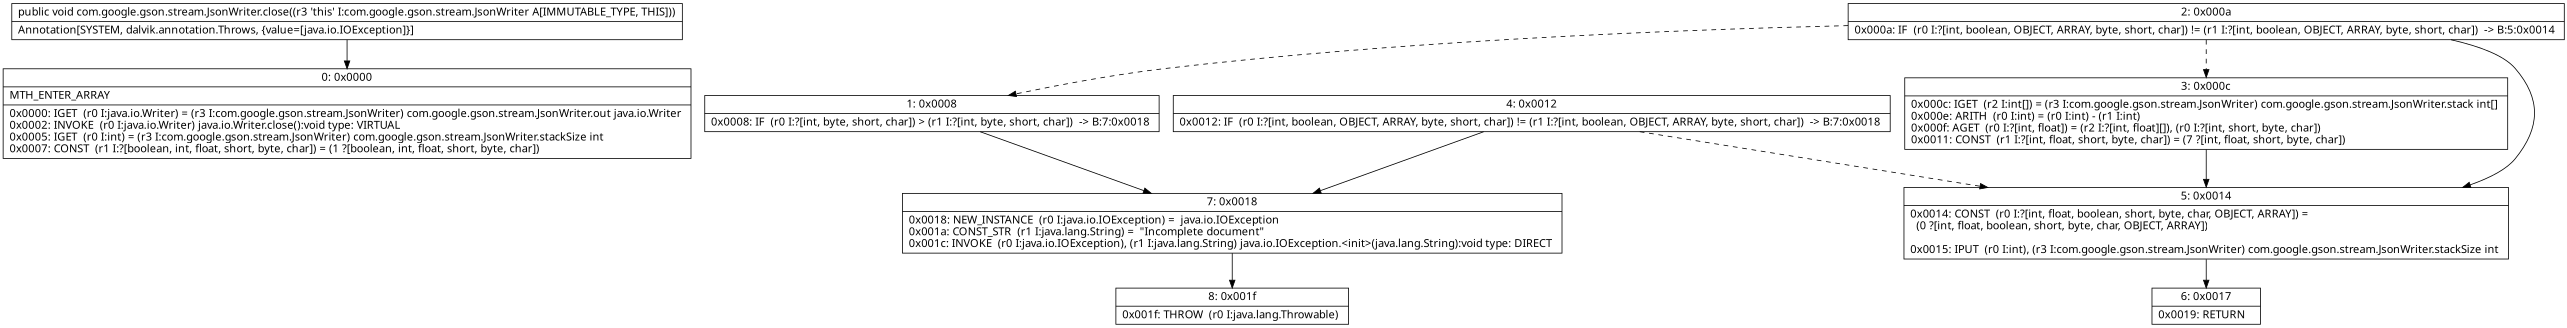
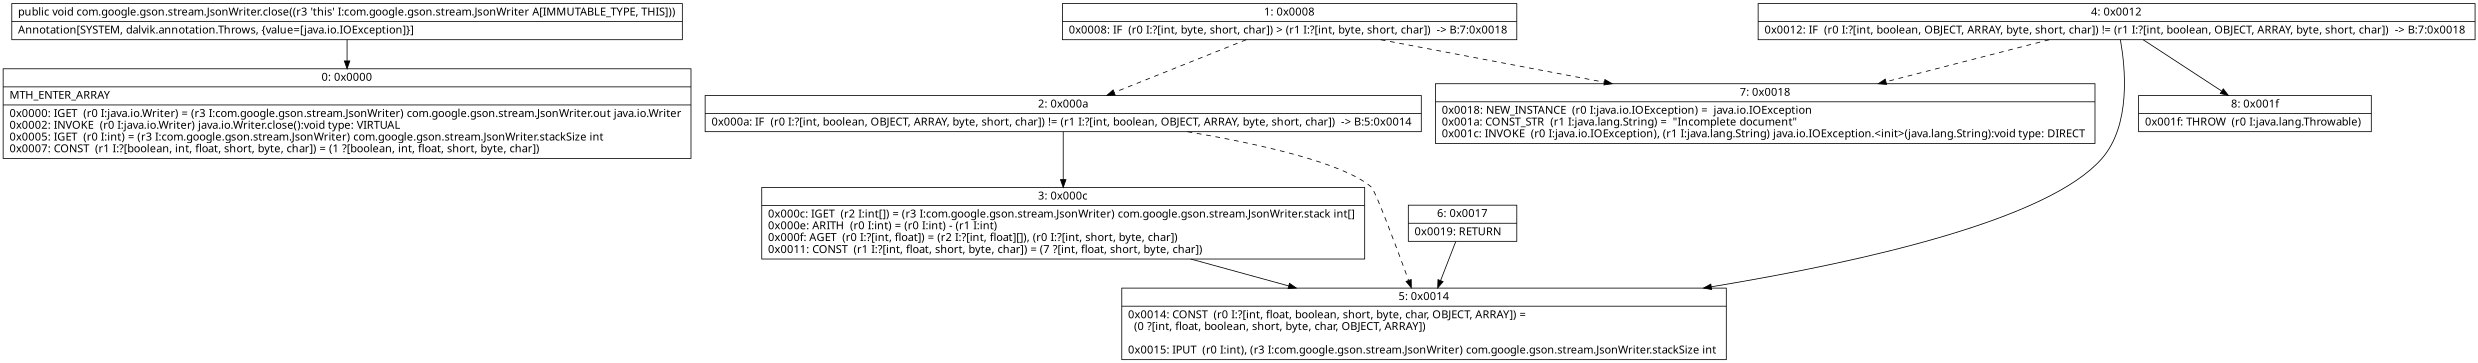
(1431, 44) -> (1180, 66)
(2206, 55) -> (1063, 156)
(2534, 104) -> (1330, 166)
(1810, 159) -> (1974, 226)
(1062, 161) -> (1493, 61)
(1402, 161) -> (1968, 61)
(1232, 267) -> (2182, 65)
(2206, 270) -> (1448, 261)
